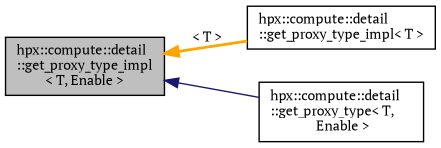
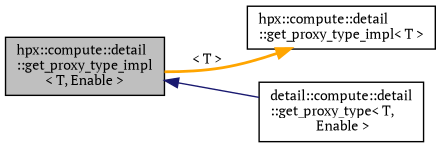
(213, 46) -> (222, 68)
(341, 112) -> (341, 112)
